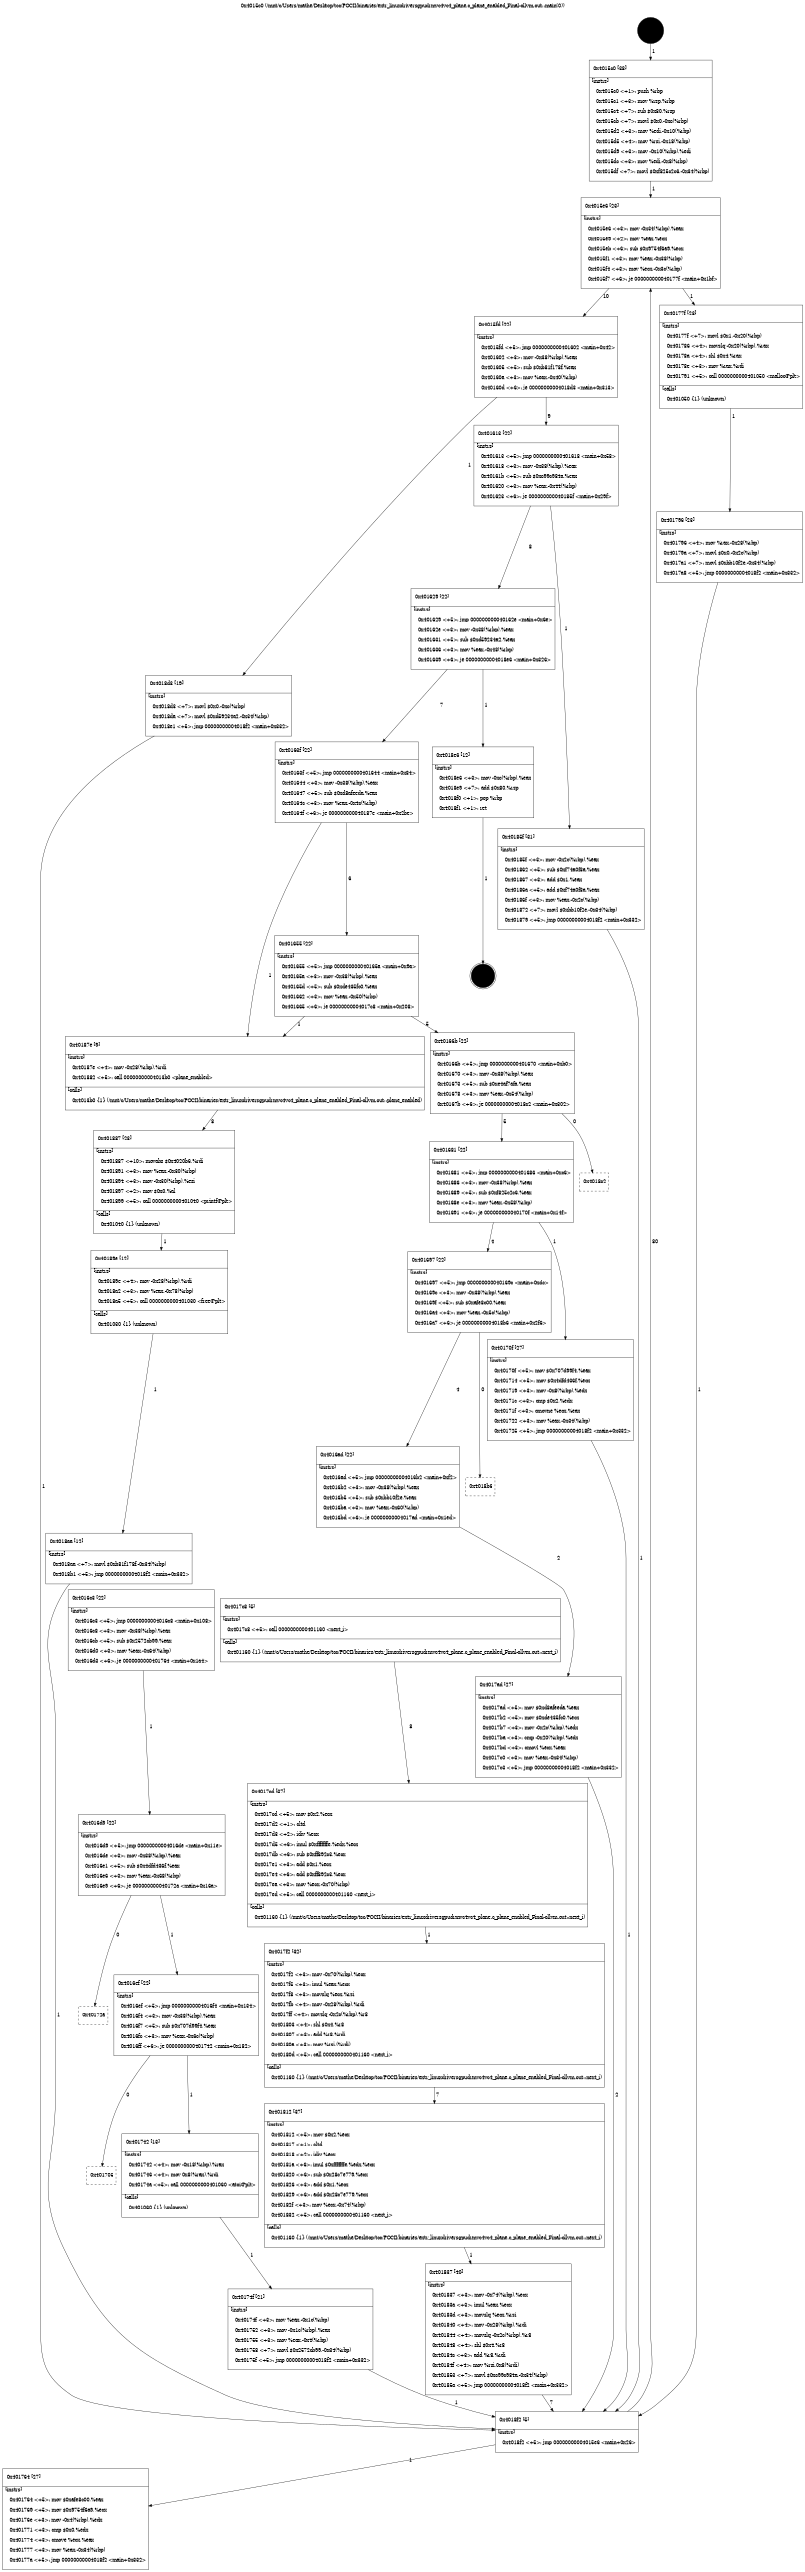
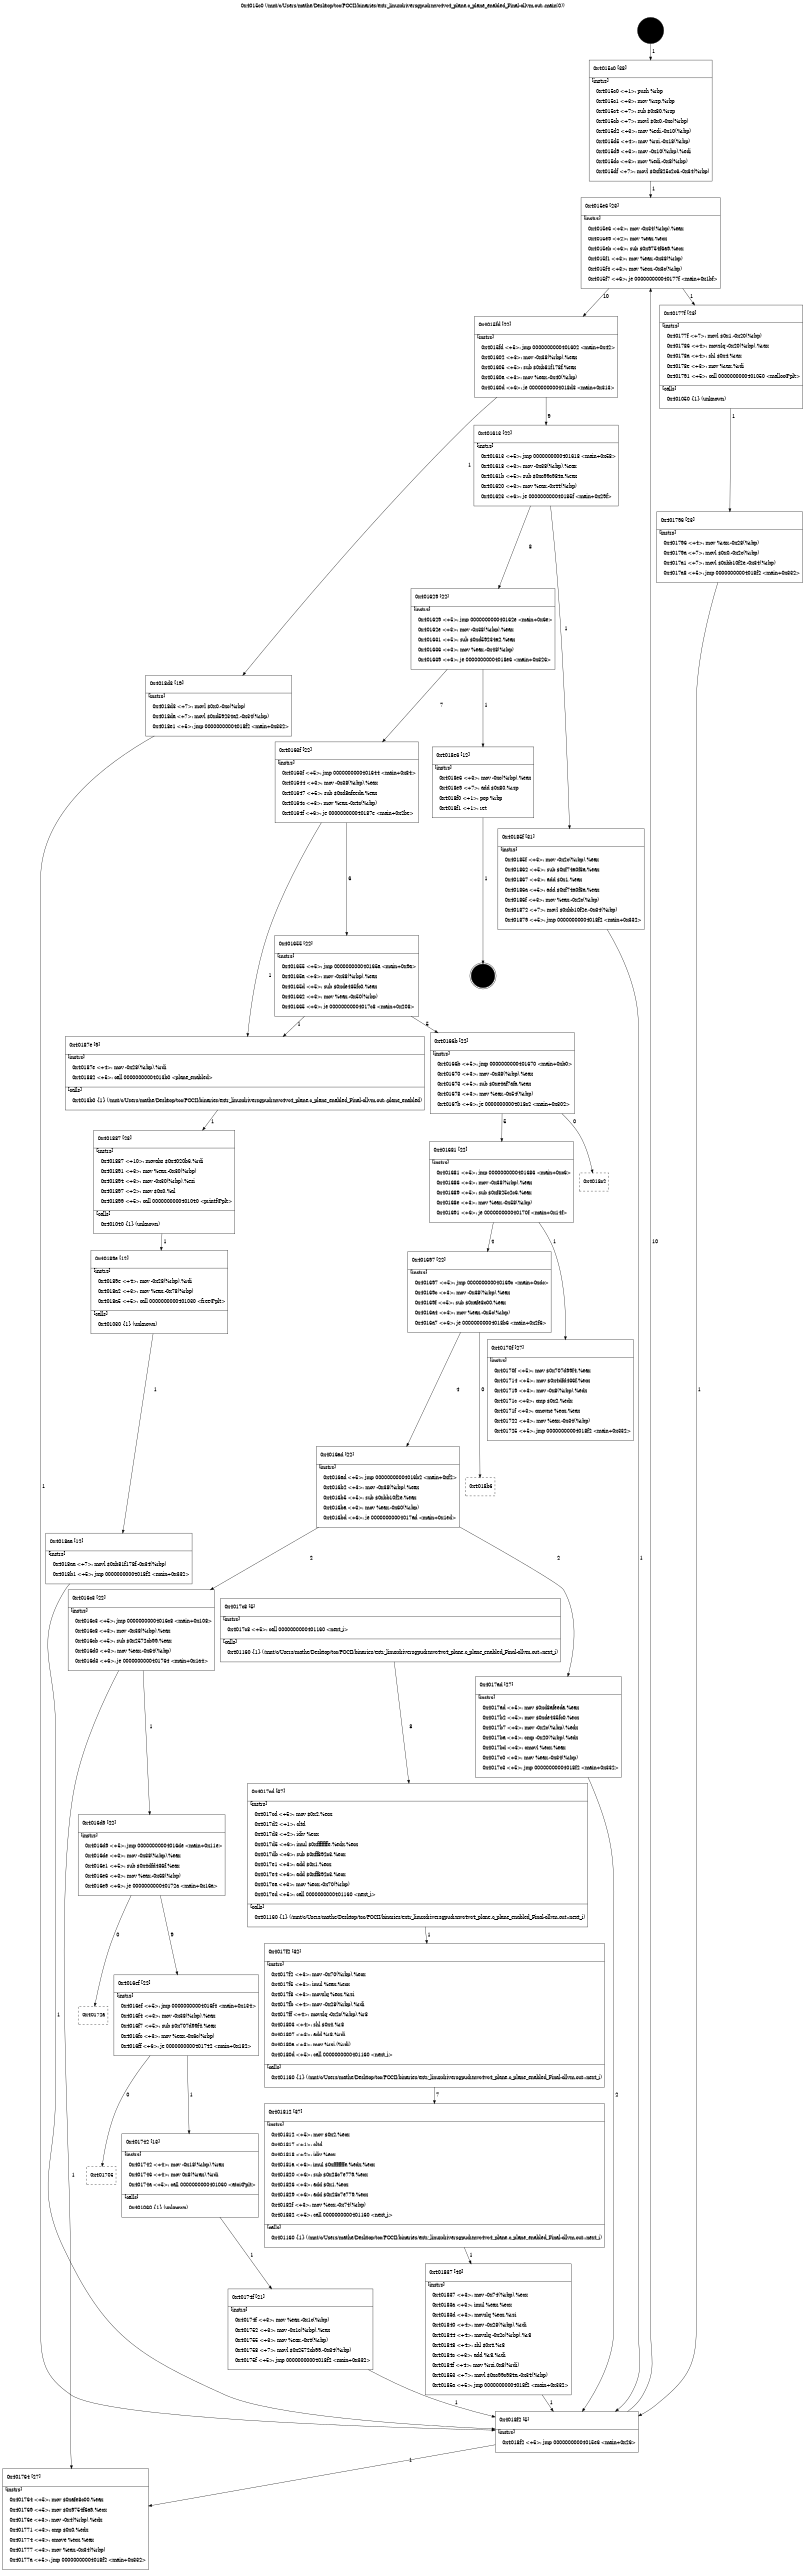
(212, 1122) -> (212, 1122)
(654, 1242) -> (654, 1242)
none -> (266, 1558)
(626, 1925) -> none
(171, 1935) -> (171, 1935)
none -> (66, 2064)
(551, 2403) -> (551, 2403)
